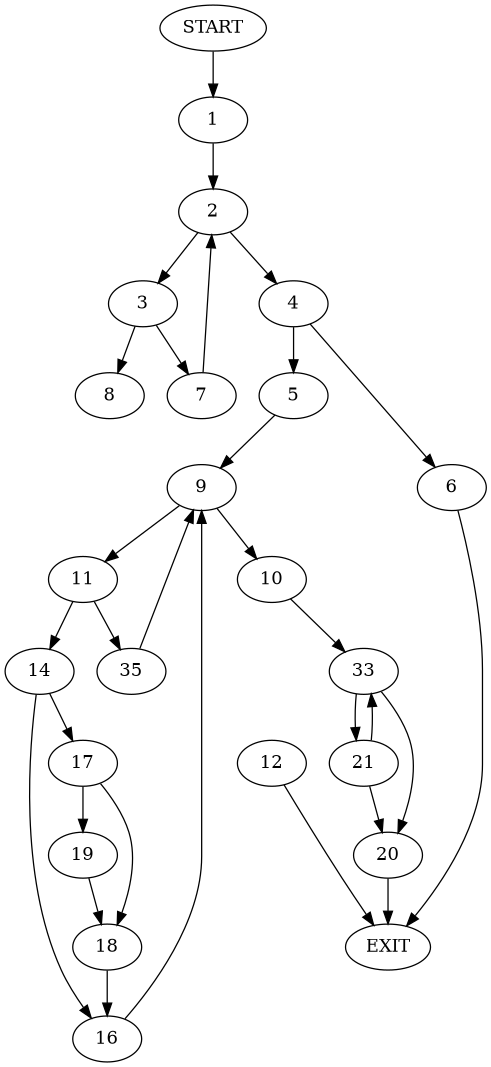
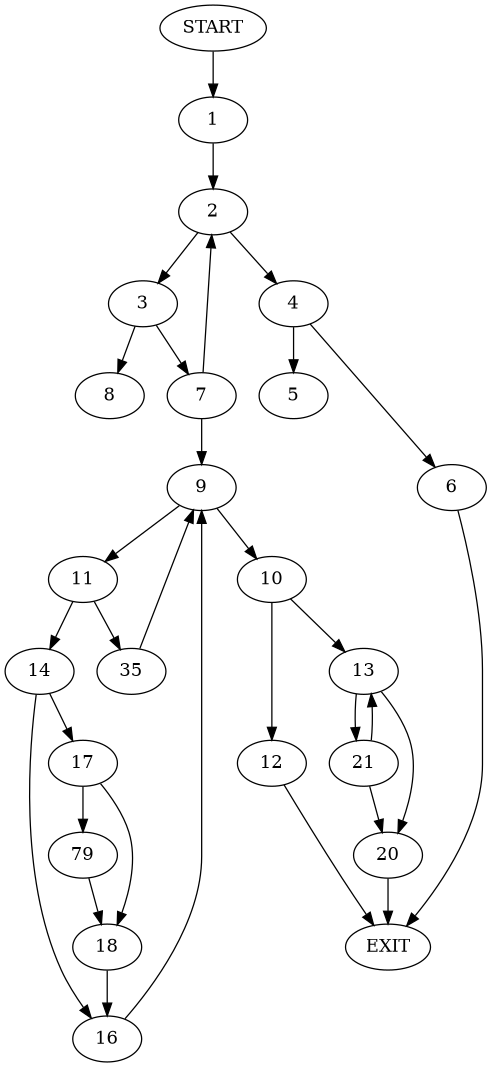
(252, 437) -> (202, 435)
none -> (272, 665)
(364, 671) -> (364, 671)
(83, 855) -> (83, 855)
